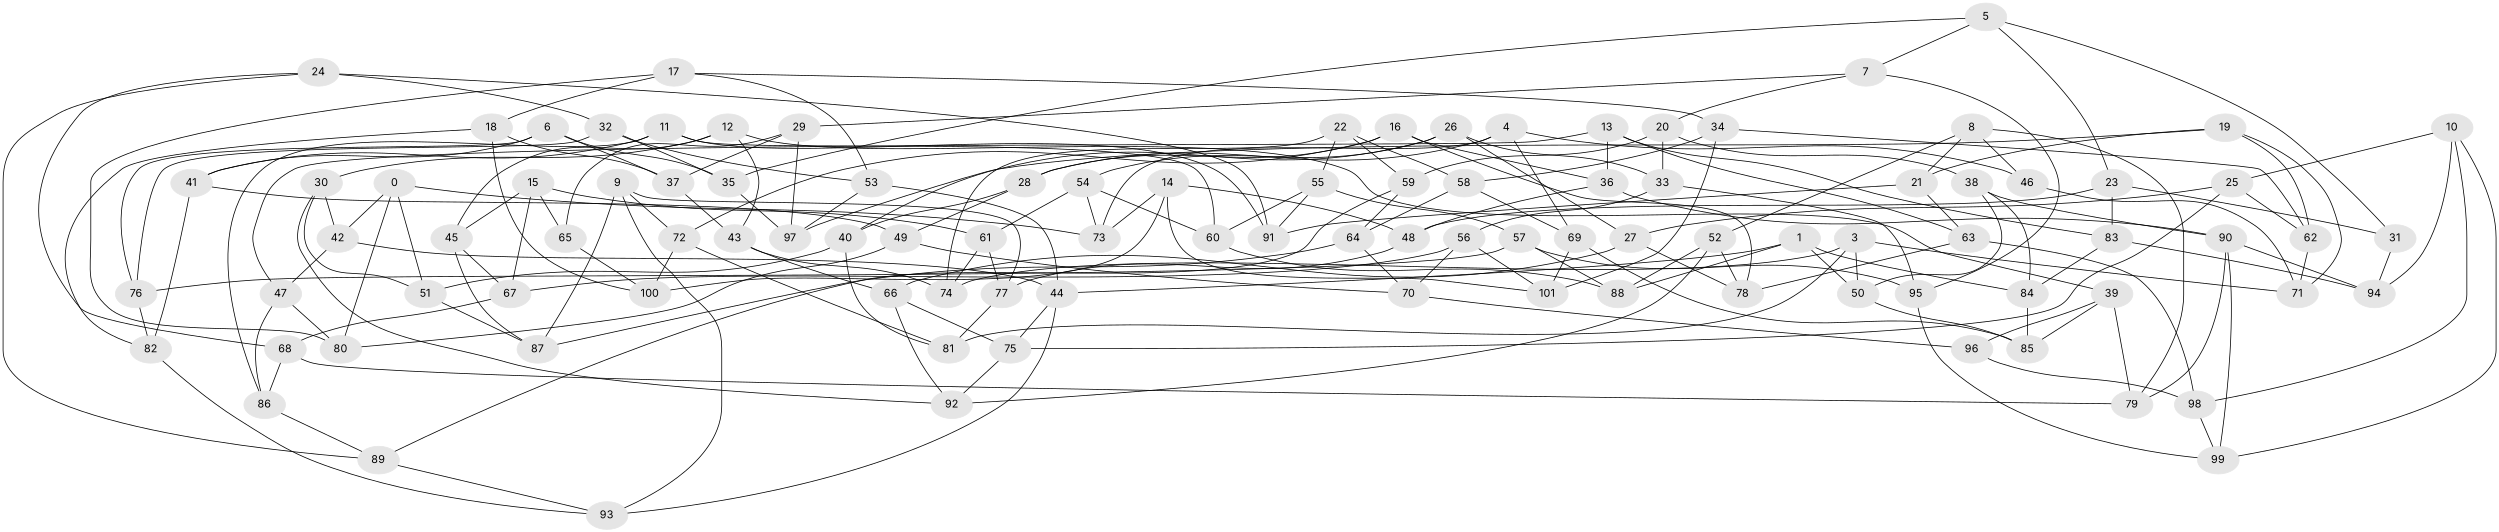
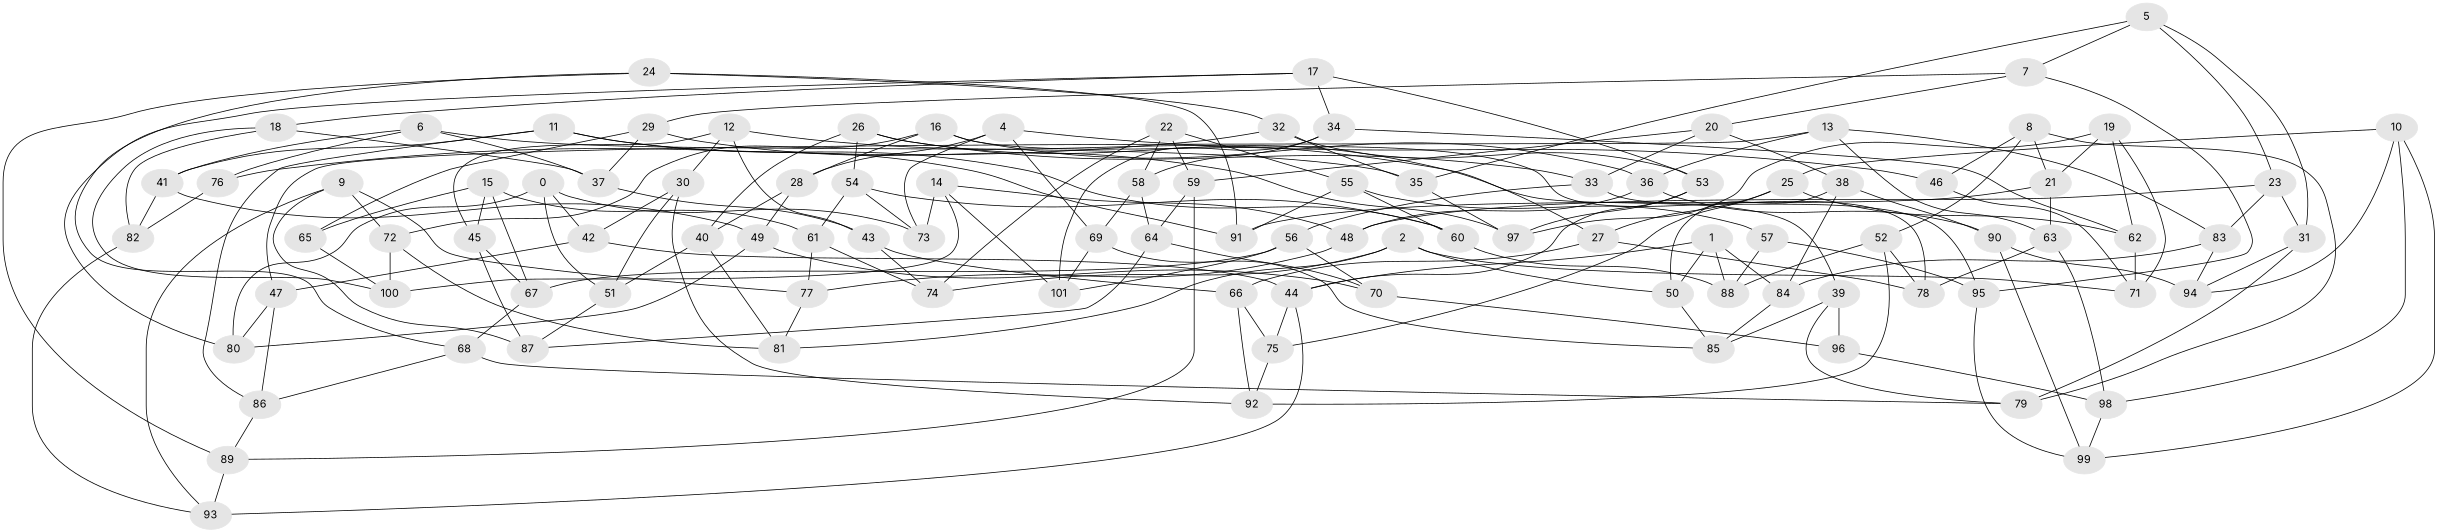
(1855, 239) -> (1403, 239)
(831, 275) -> none
(2209, 337) -> (2172, 334)
